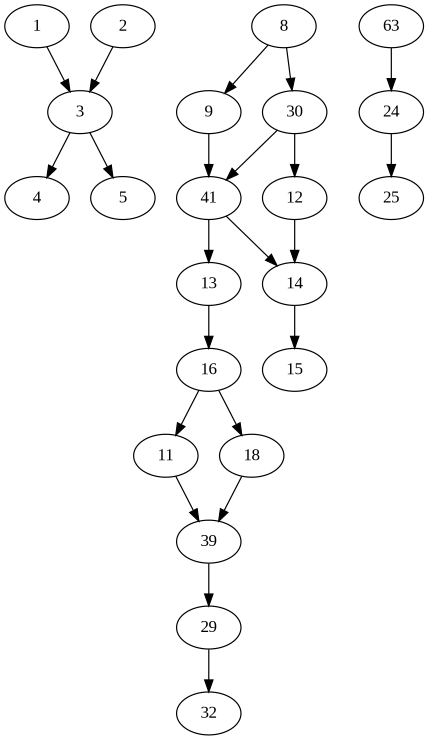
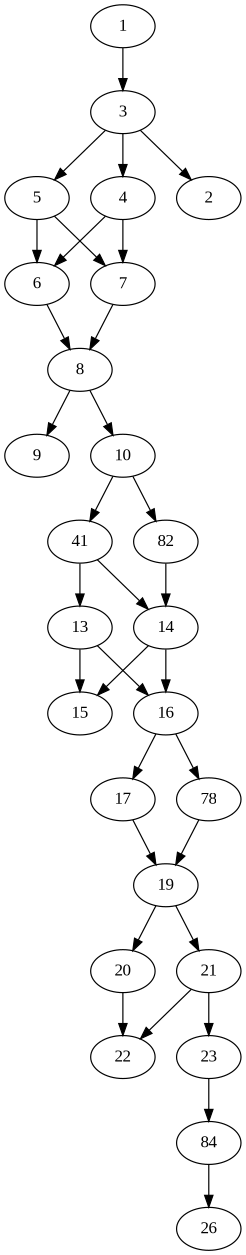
(391, 26) -> (209, 1057)
(104, 64) -> (161, 151)
(295, 112) -> (123, 456)
(391, 112) -> (209, 1143)
(209, 149) -> none
(295, 198) -> (166, 542)
(391, 198) -> (209, 1229)
none -> (37, 284)
none -> (123, 284)
(166, 456) -> (123, 799)
(252, 456) -> (209, 799)
(209, 542) -> (166, 885)
(209, 628) -> (123, 971)
none -> (80, 665)
none -> (166, 665)
(209, 713) -> (123, 1057)
none -> (209, 971)
